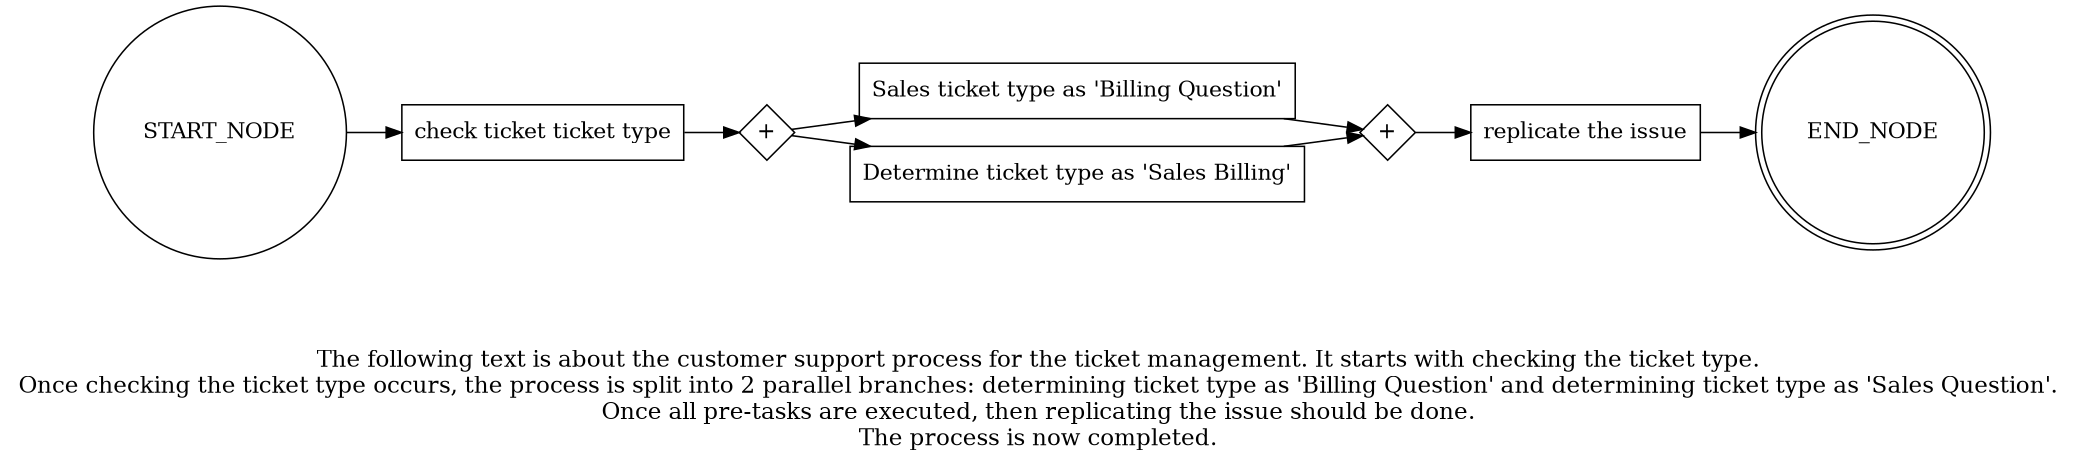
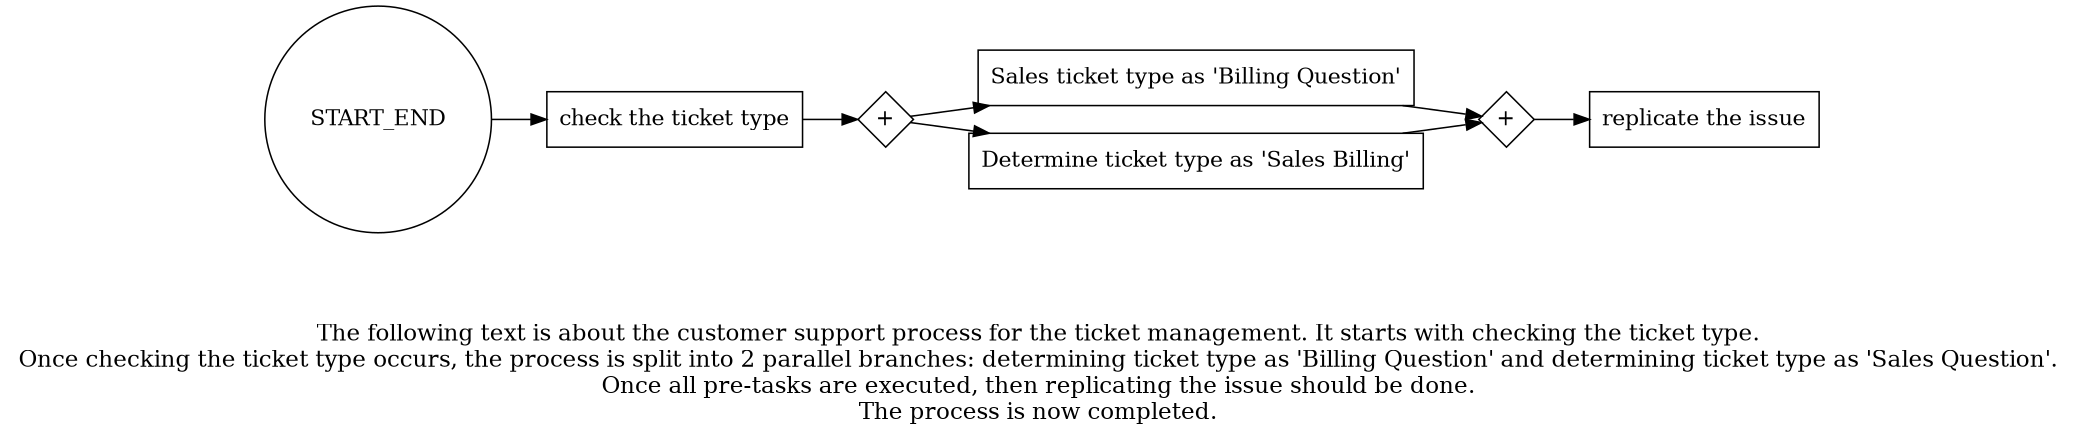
(220, 133) -> (378, 119)
(543, 133) -> (675, 119)
(1873, 133) -> none
